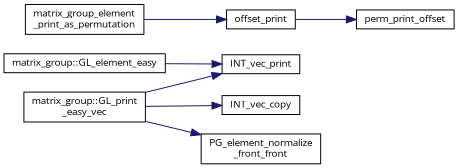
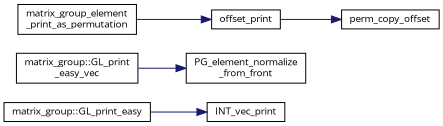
(405, 19) -> (390, 19)
(85, 63) -> (77, 112)
(179, 84) -> none
(261, 105) -> none
(261, 149) -> (246, 68)
